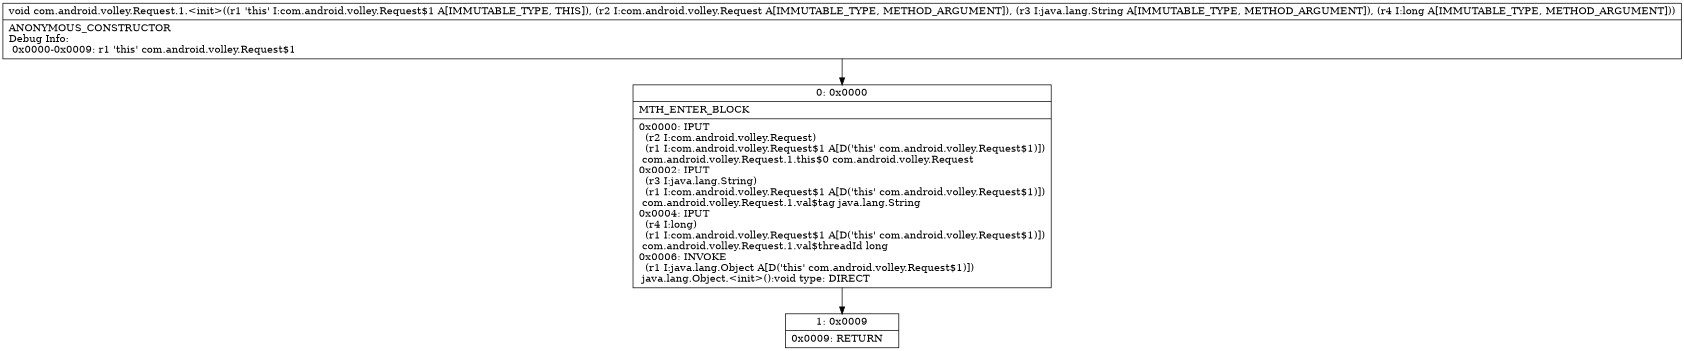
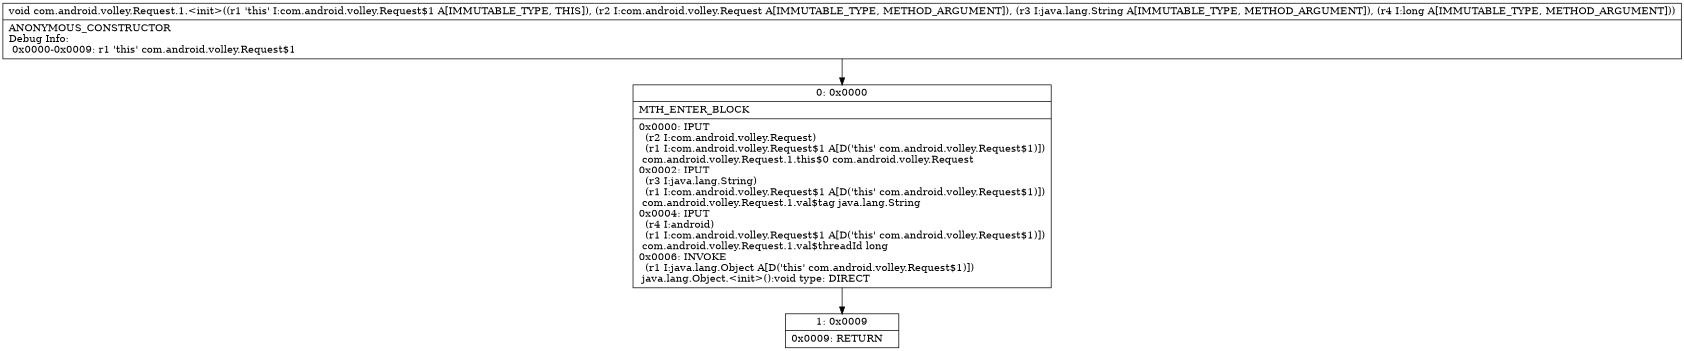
(668, 225) -> (677, 225)
